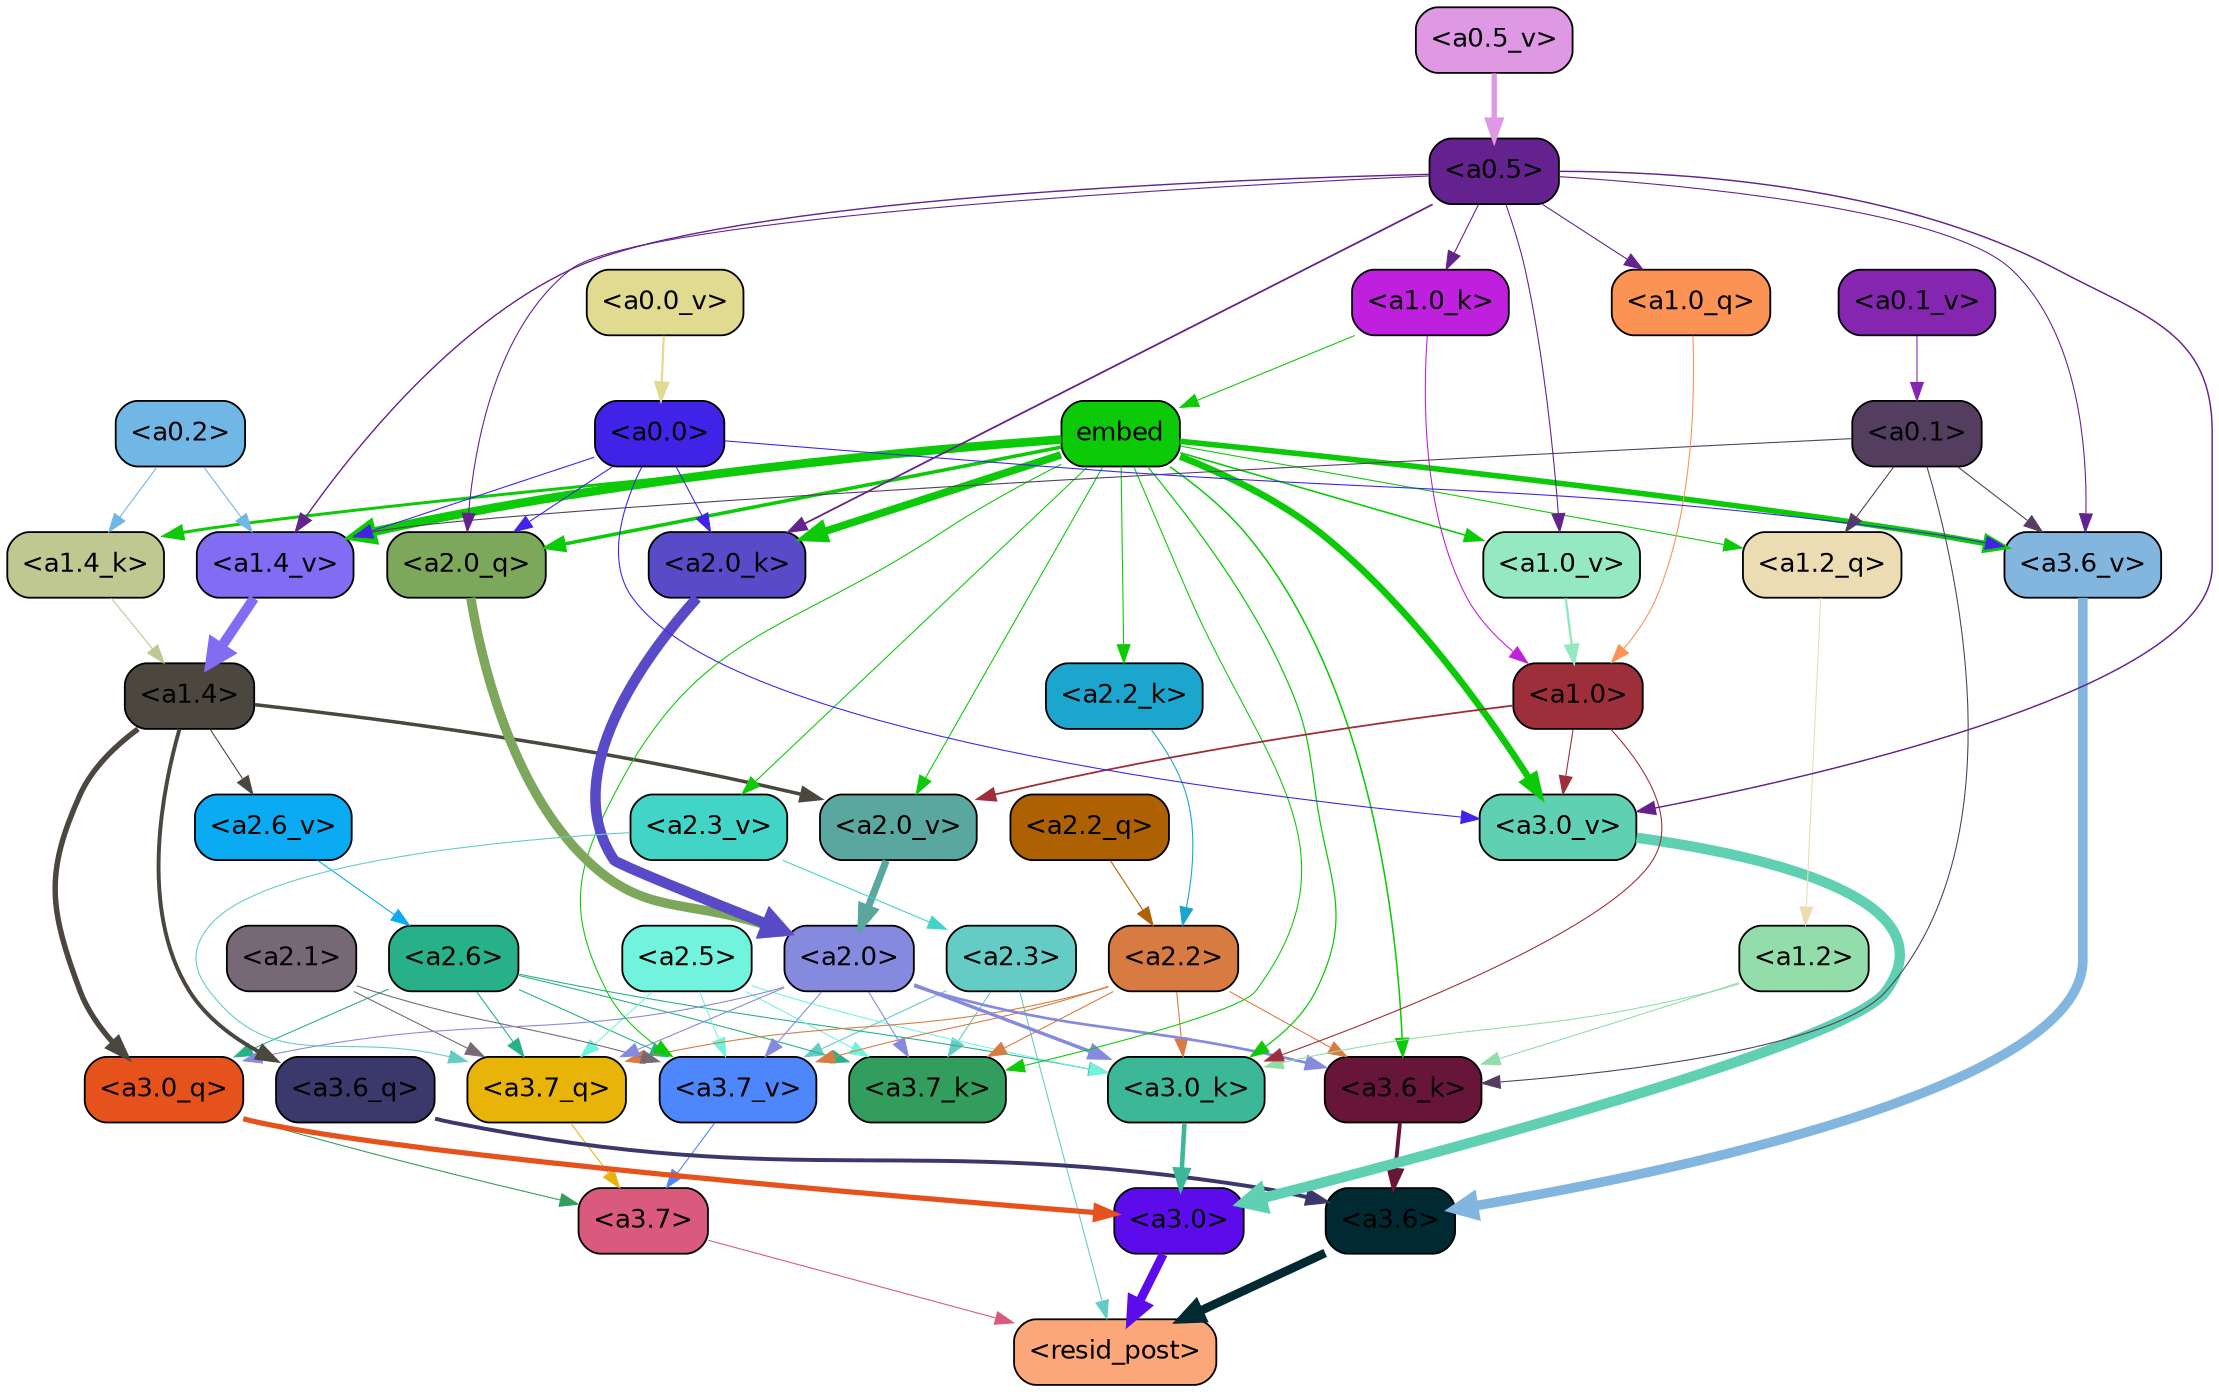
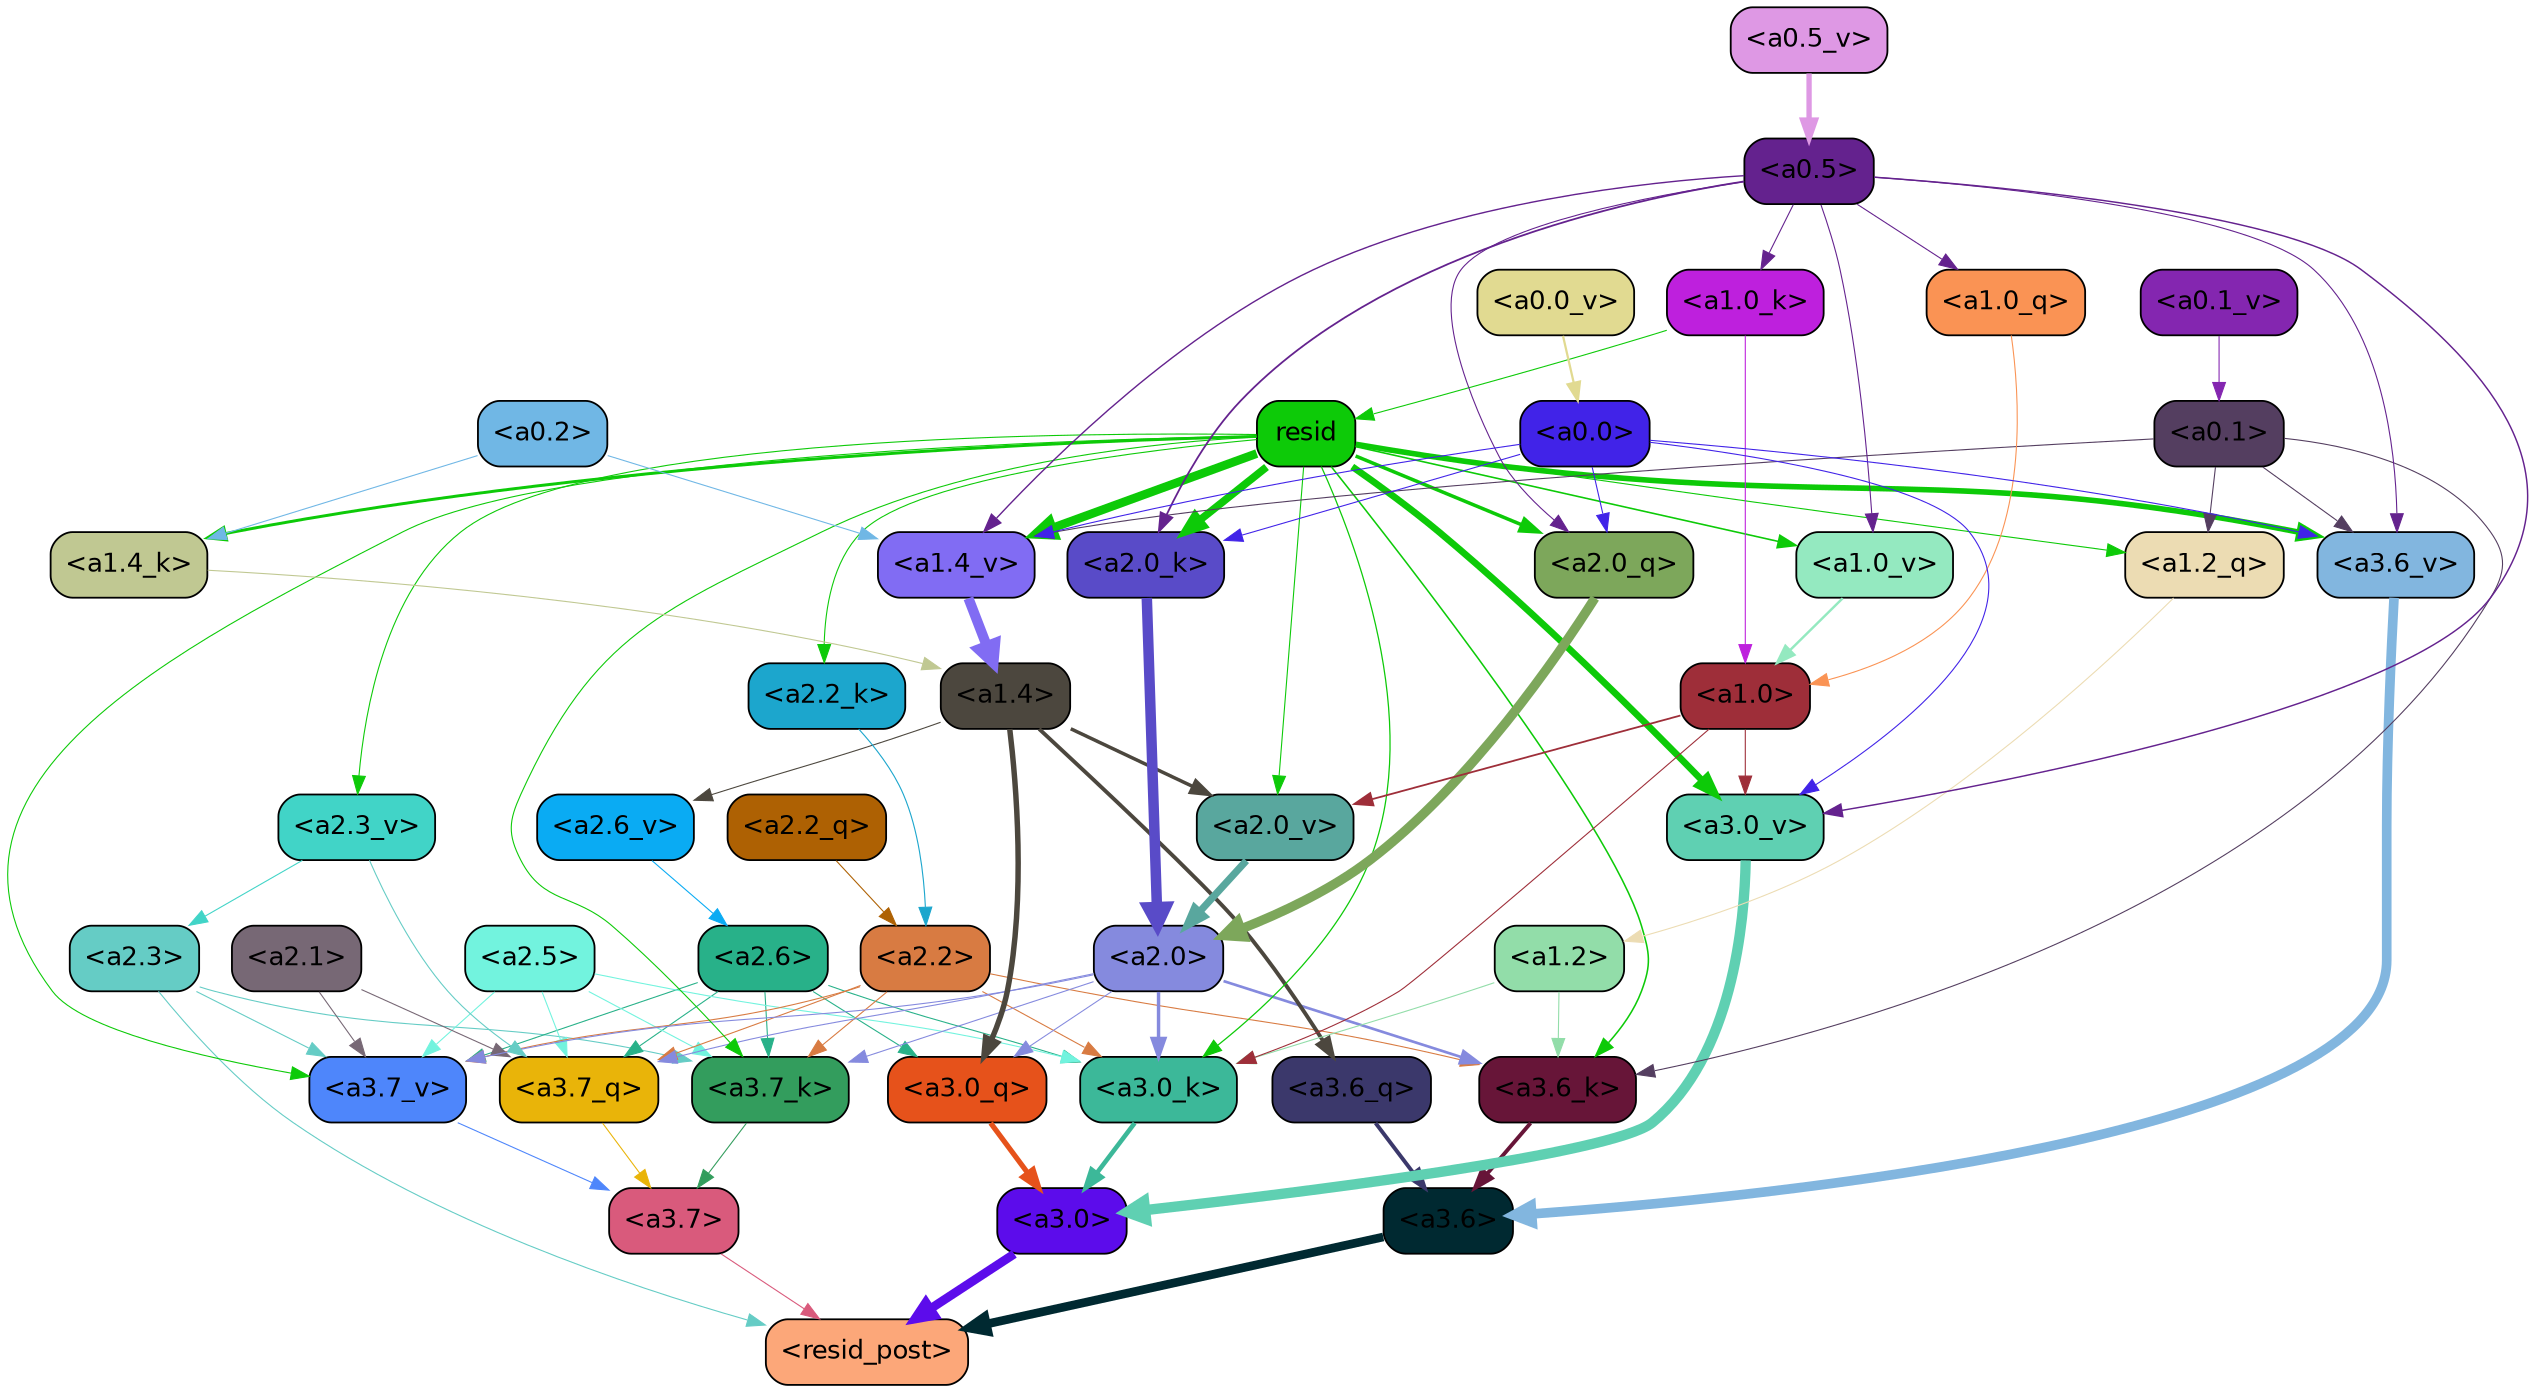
(1121, 434) -> (1306, 434)
(401, 1161) -> (728, 1148)
